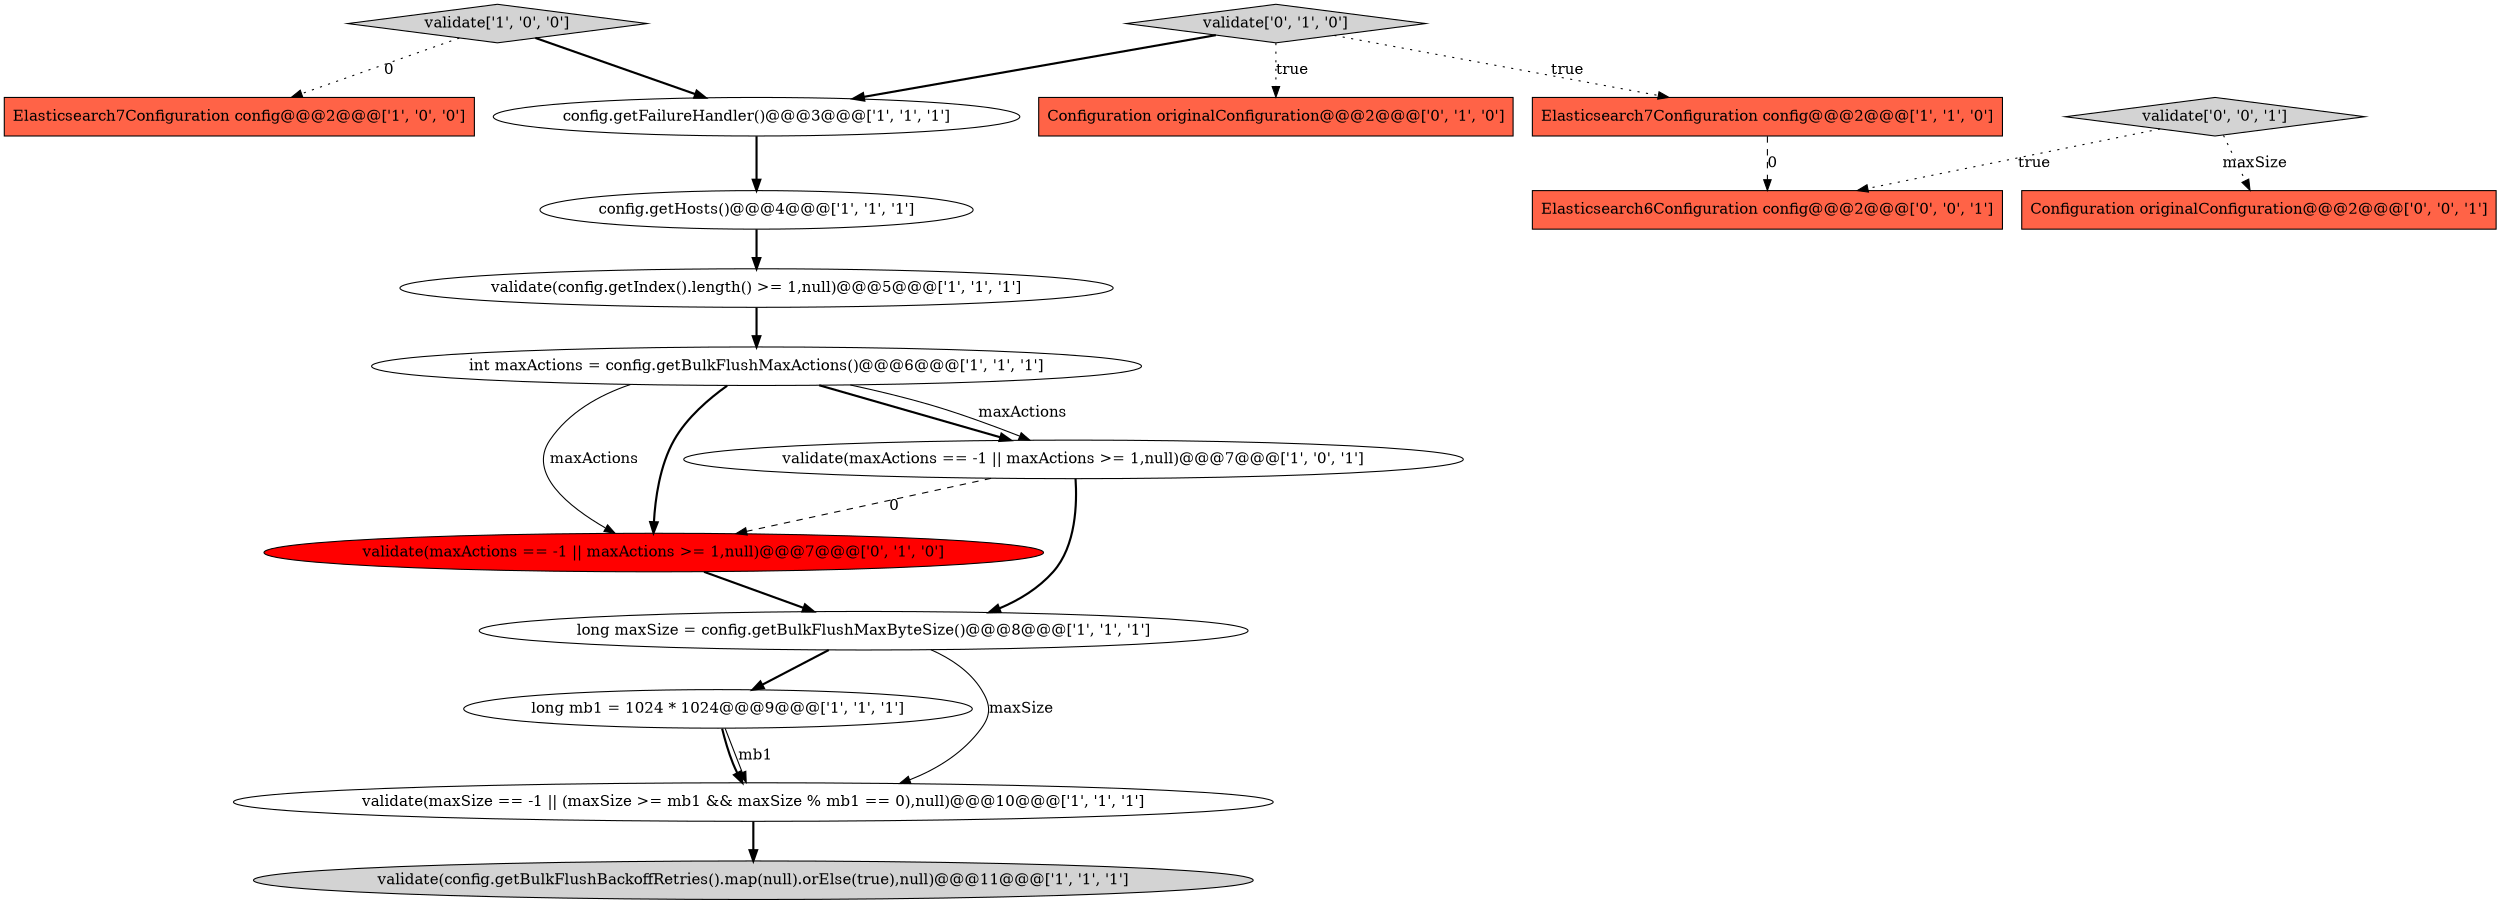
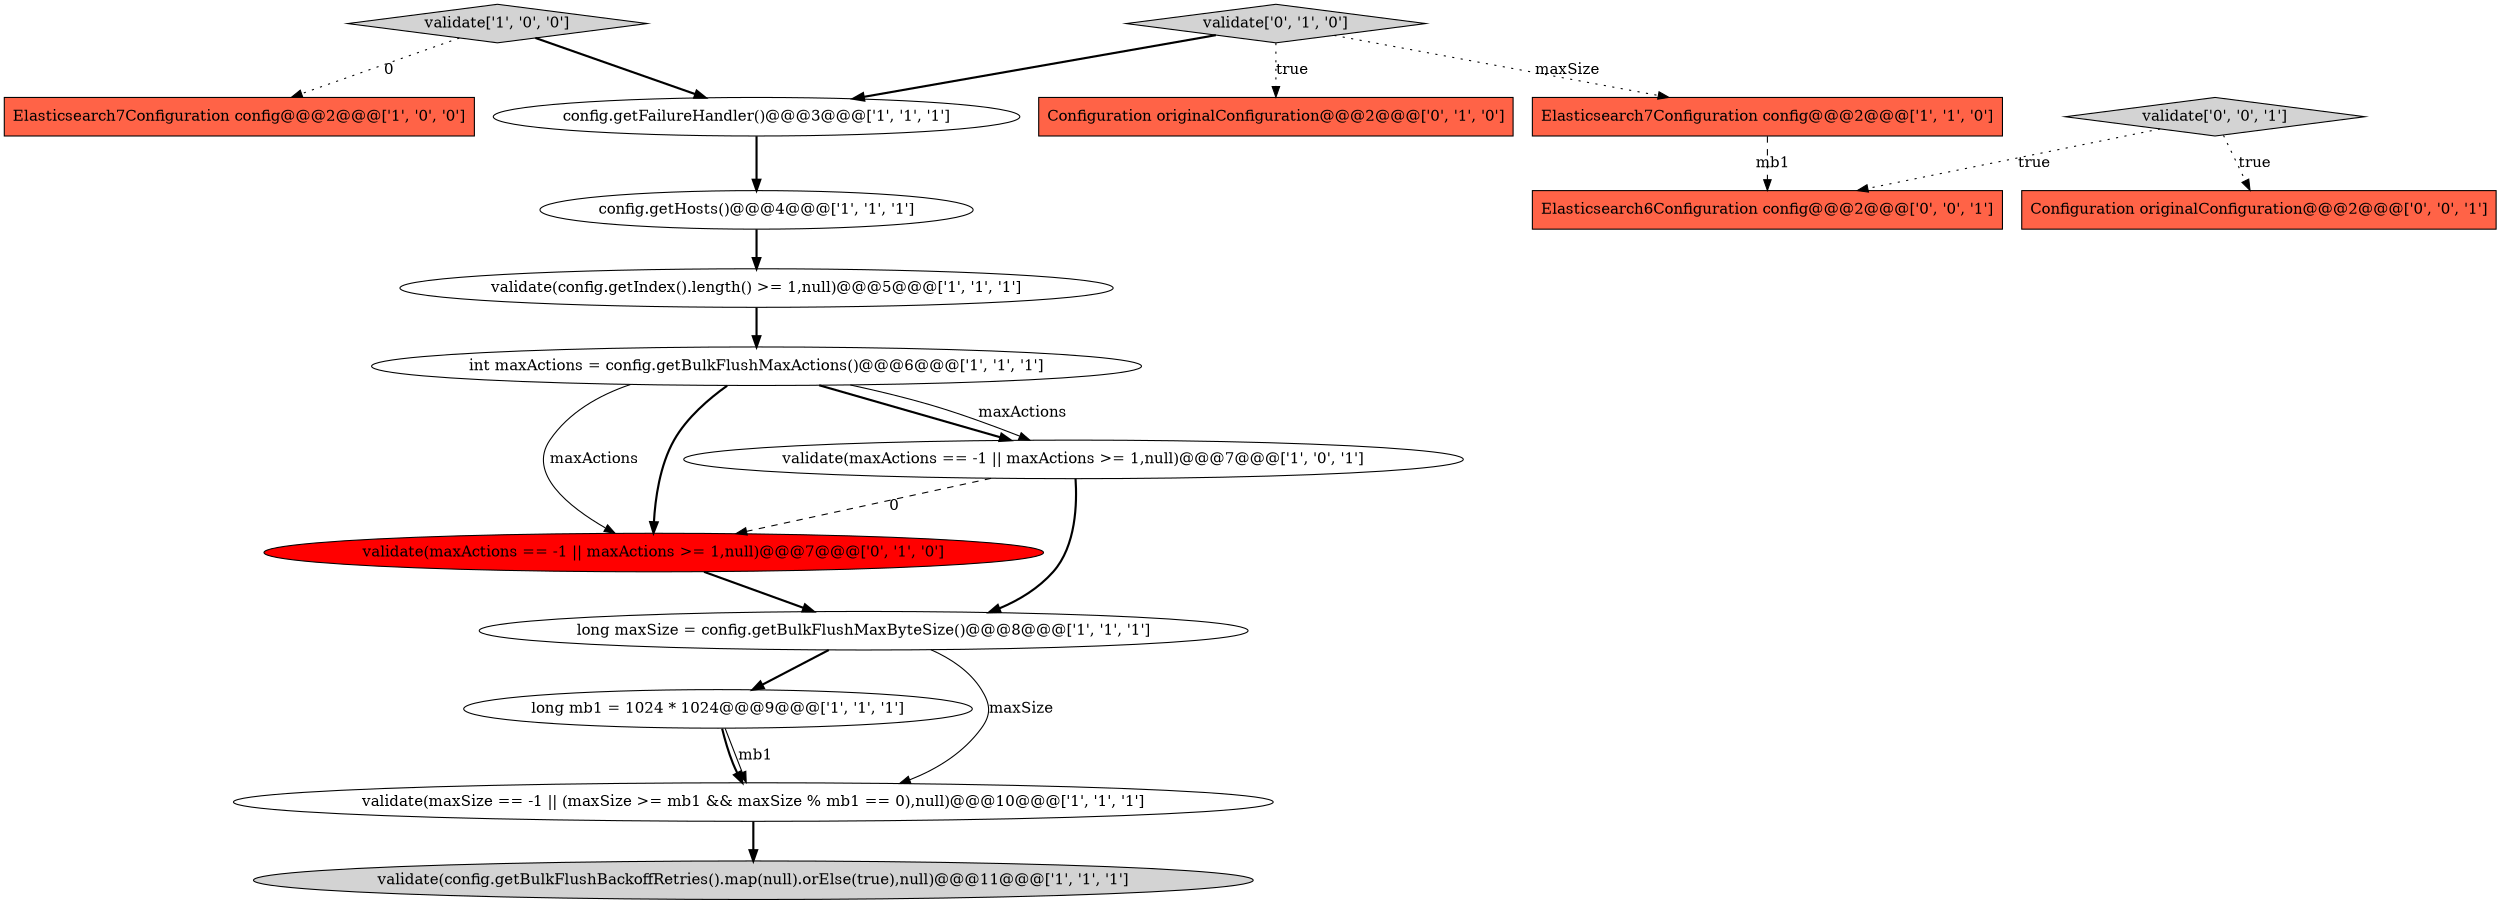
(1568, 70) -> (1568, 70)
(1773, 163) -> (1773, 163)
(2255, 163) -> (2255, 163)
